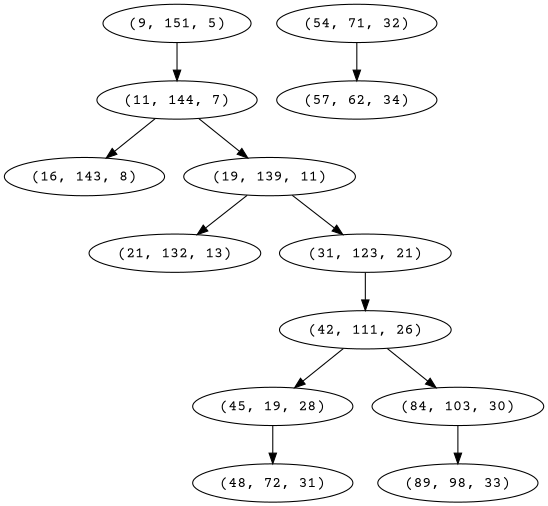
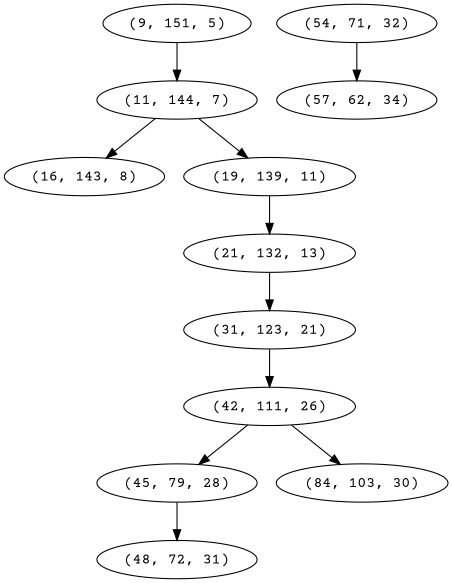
(313, 212) -> (270, 286)
(273, 406) -> (177, 483)
(458, 483) -> none
